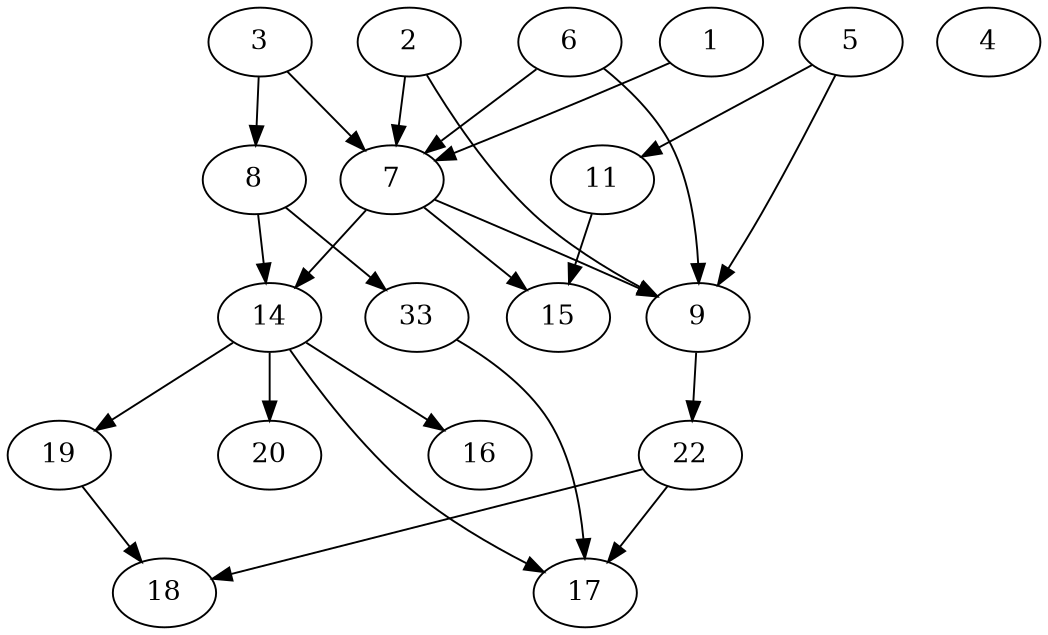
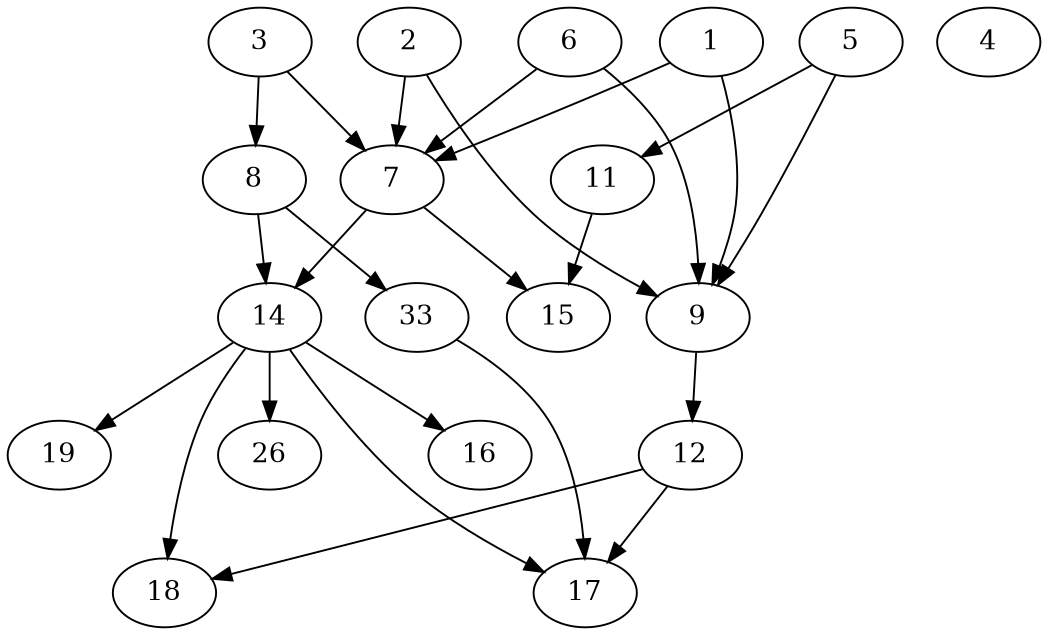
(537, 244) -> (737, 172)
(270, 455) -> (270, 455)
(690, 455) -> (690, 455)
(106, 516) -> (194, 438)
